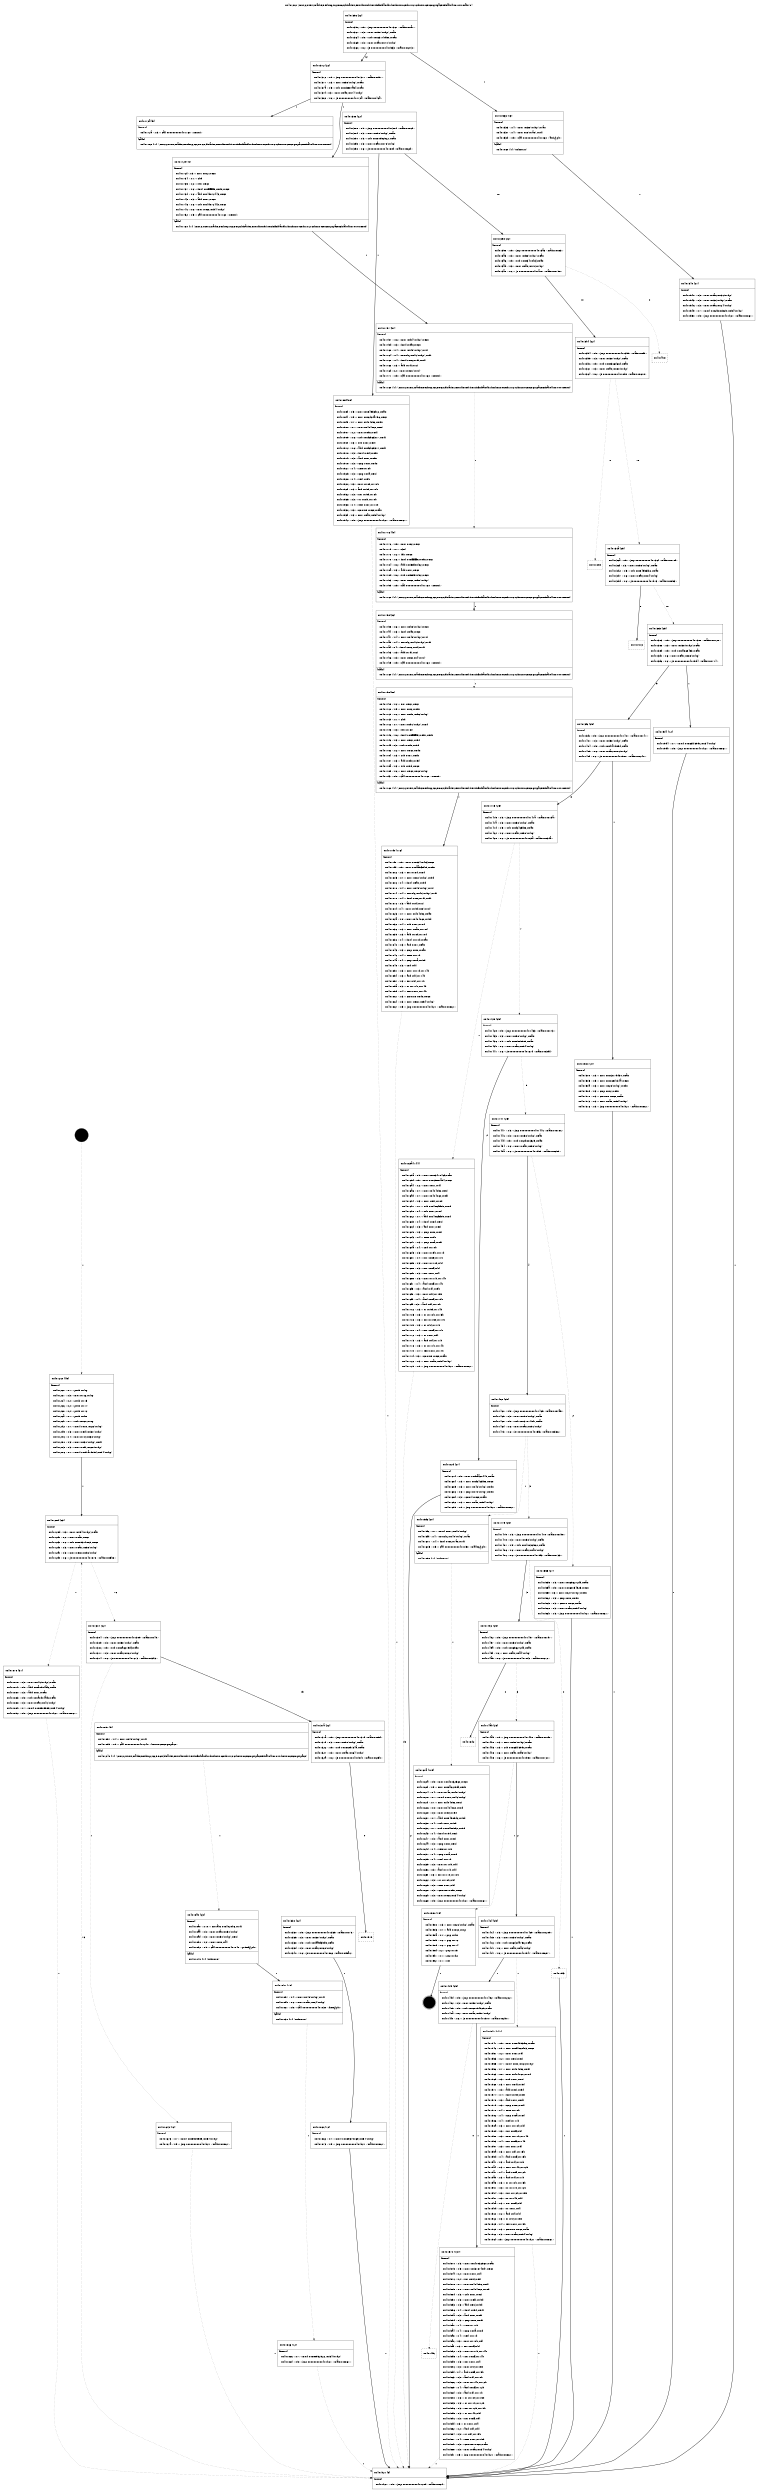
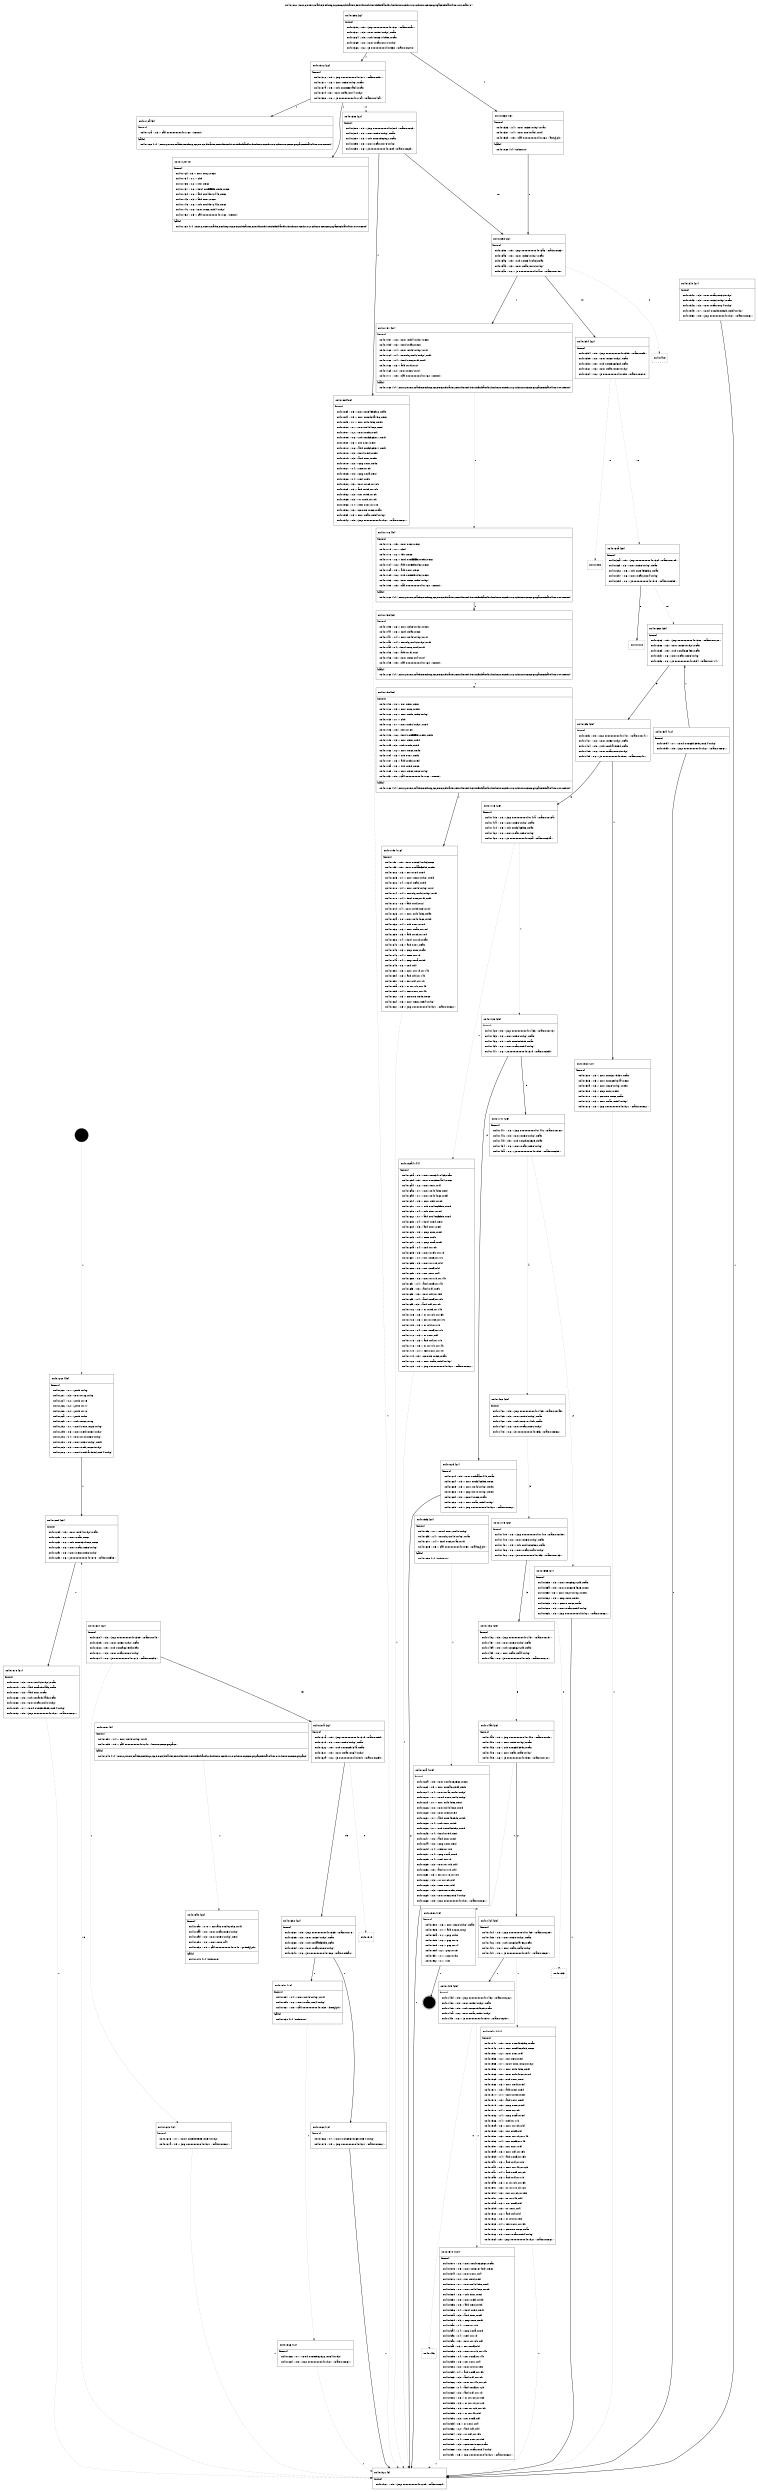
(366, 57) -> (366, 57)
none -> (363, 107)
(622, 216) -> (528, 194)
(368, 278) -> (505, 299)
(688, 696) -> (686, 697)
(523, 1084) -> (523, 1084)
(527, 1274) -> (527, 1274)
(522, 1488) -> none
(103, 1591) -> none
(62, 1613) -> (62, 1613)
(404, 1742) -> (404, 1742)
(468, 1742) -> none
none -> (333, 1839)
(358, 1847) -> (358, 1847)
(613, 1855) -> (613, 1855)
(267, 1972) -> (313, 1969)
(477, 2134) -> (477, 2134)
(562, 2267) -> (413, 2186)
